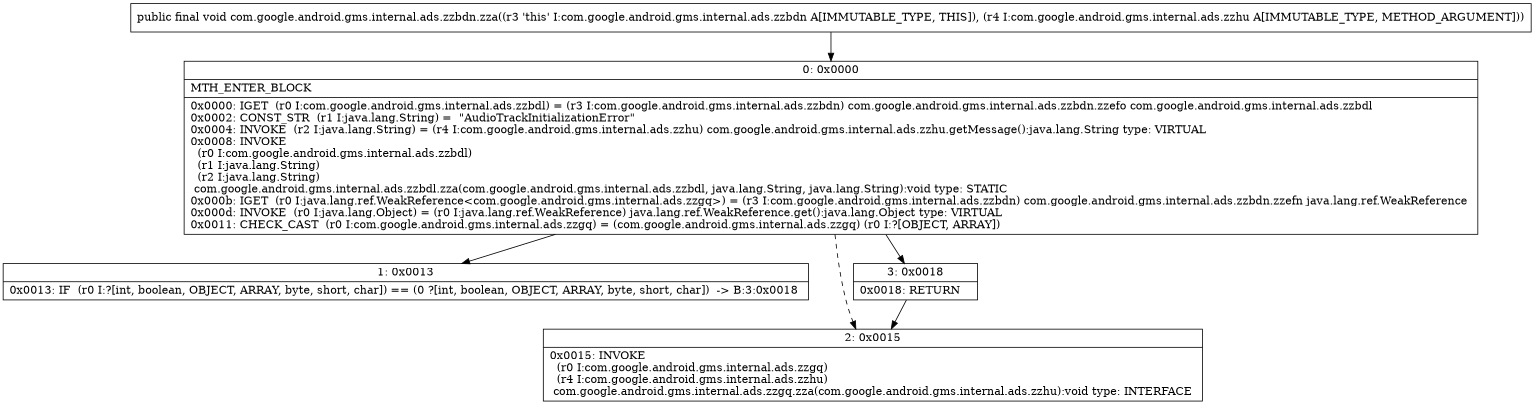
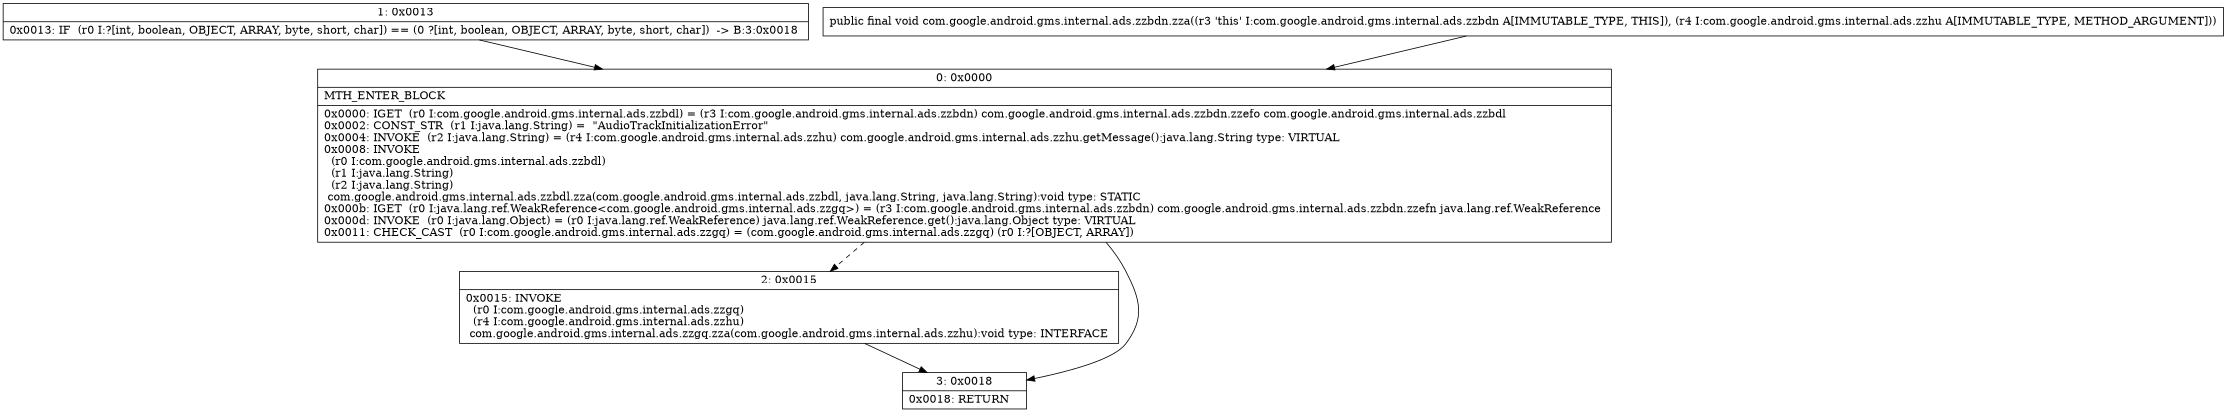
(512, 248) -> (537, 54)
(901, 311) -> (892, 356)
